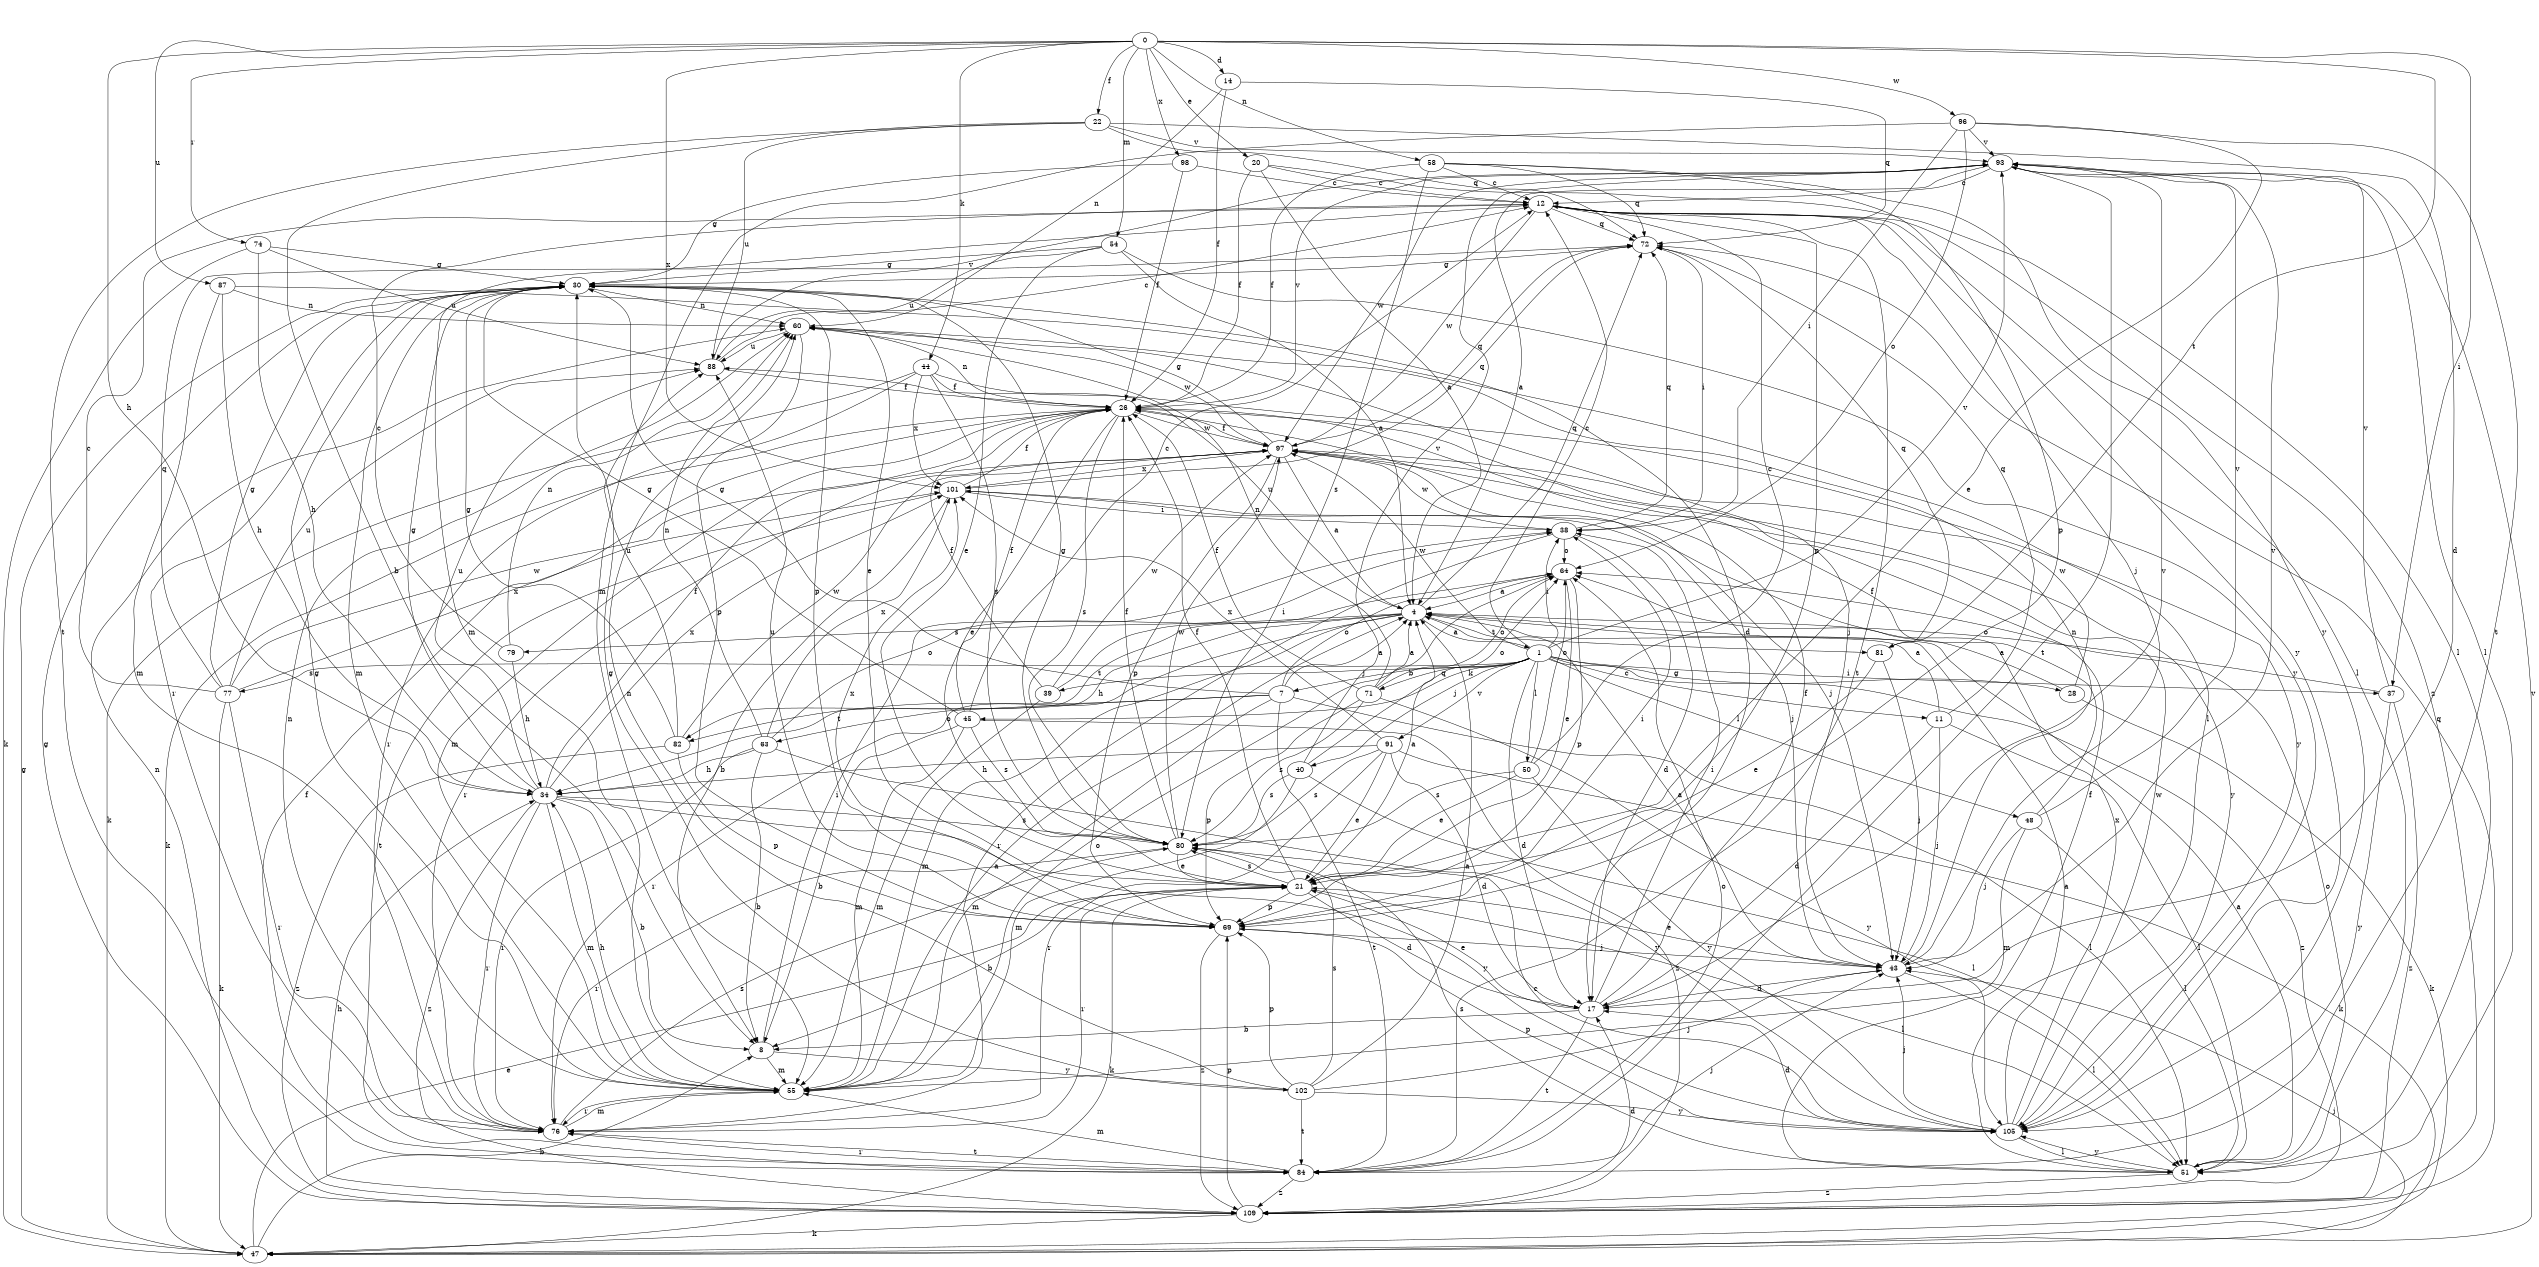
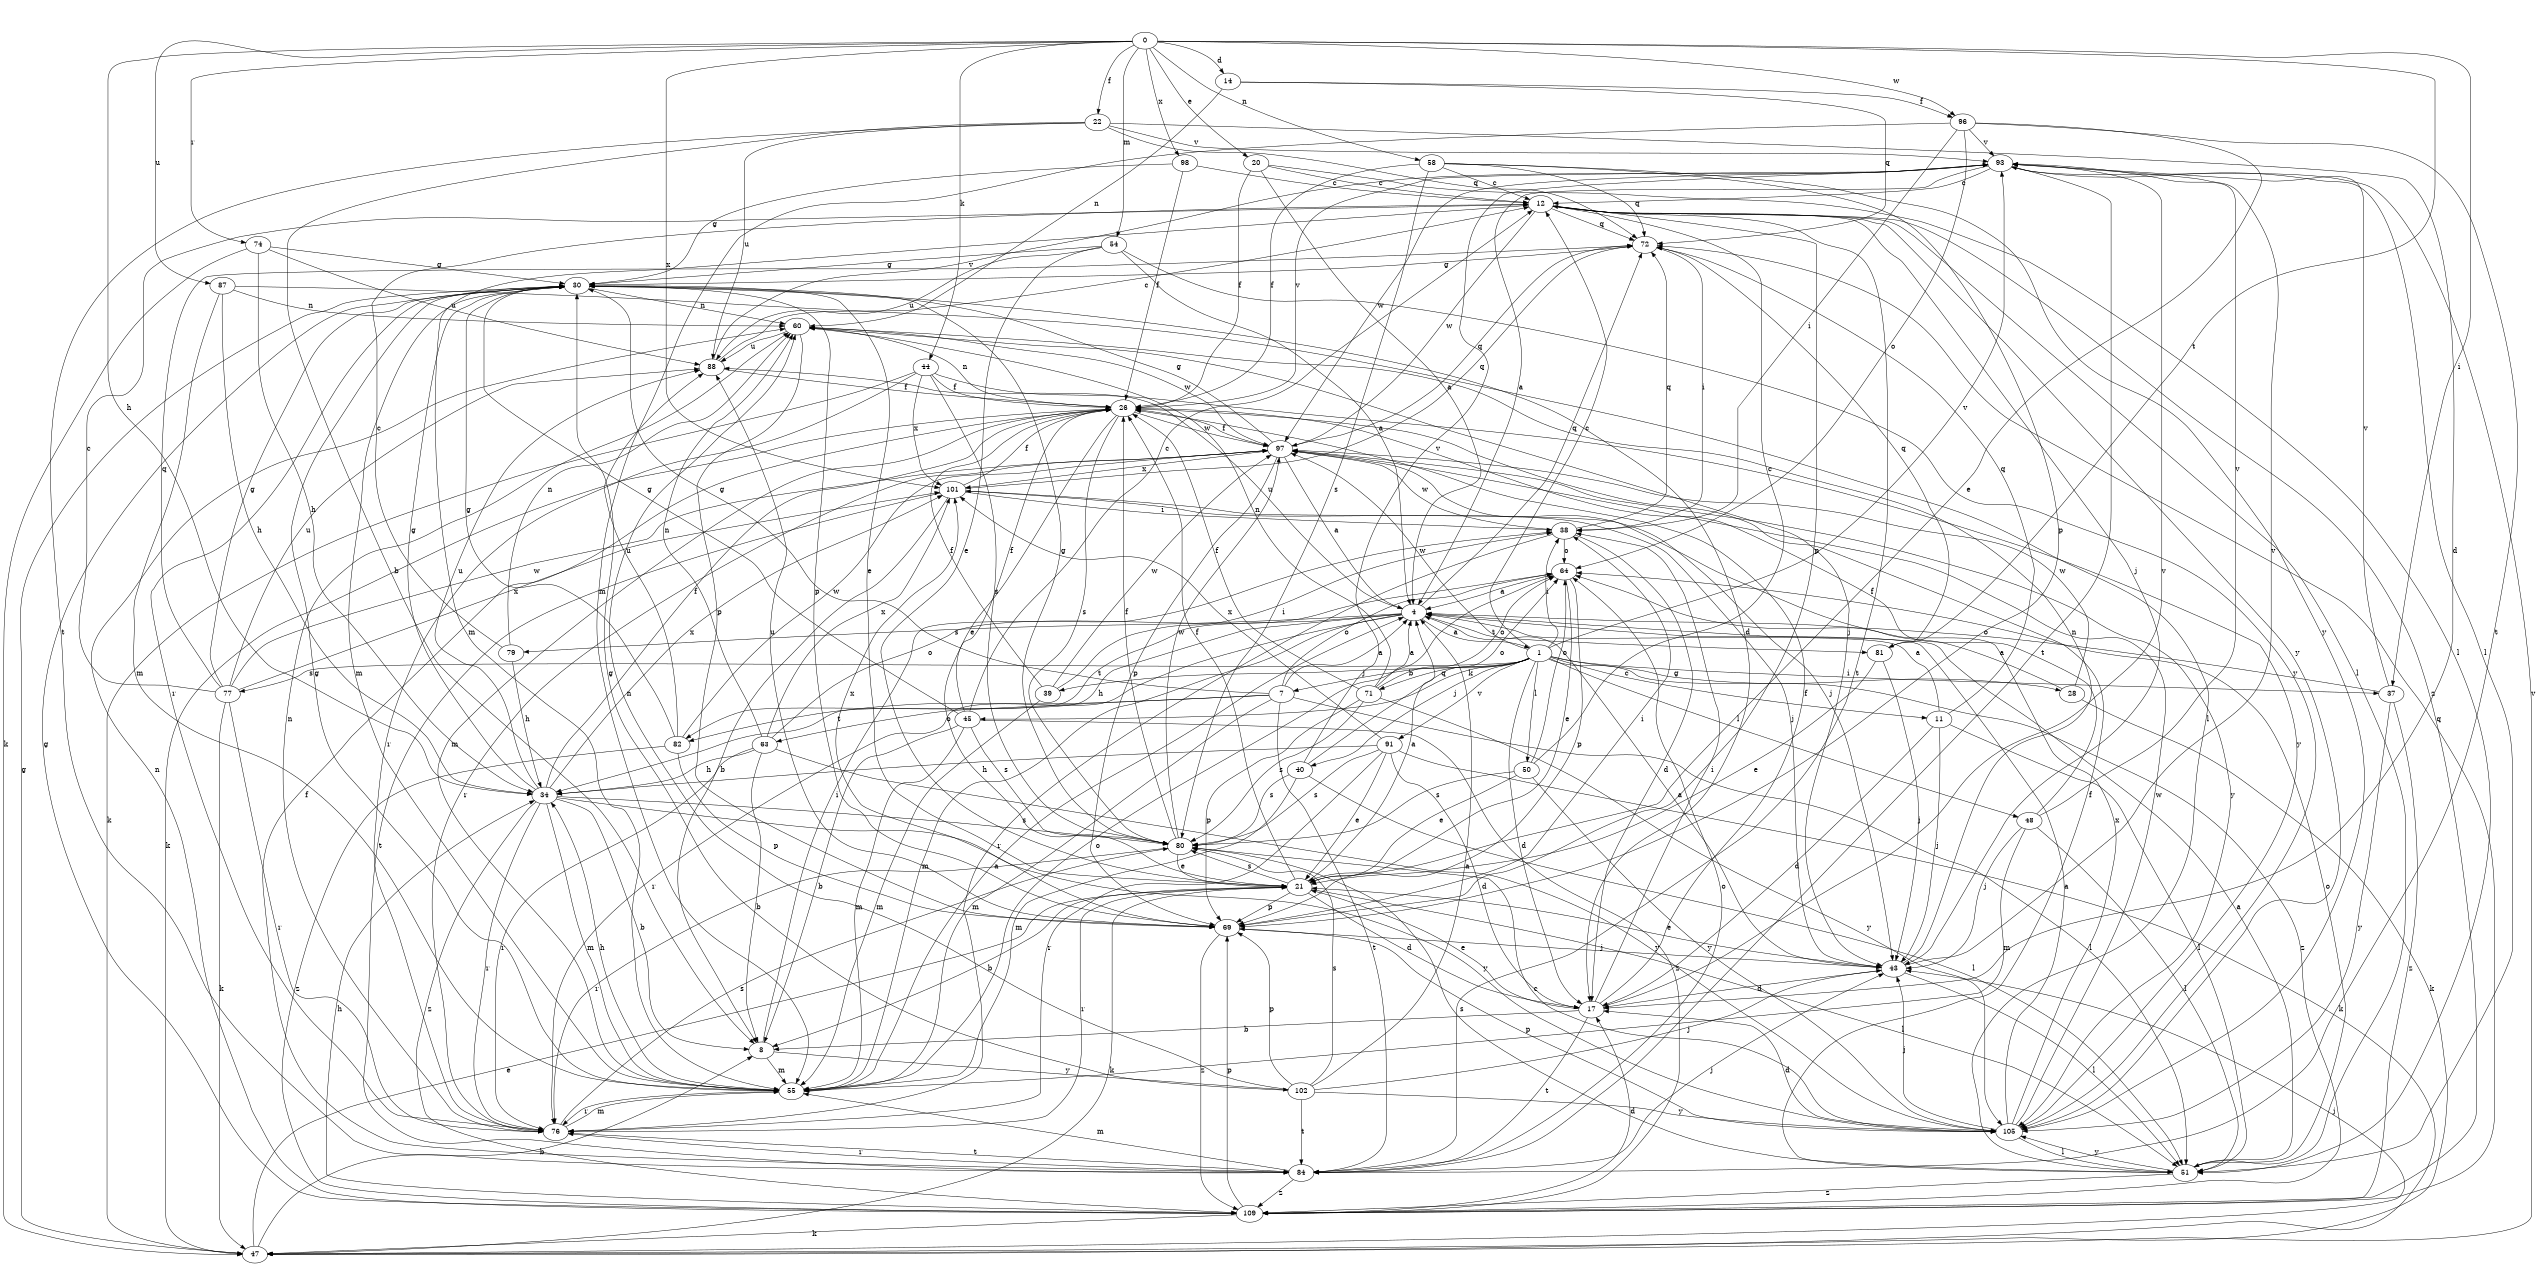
(1217, 258) -> (1596, 87)
